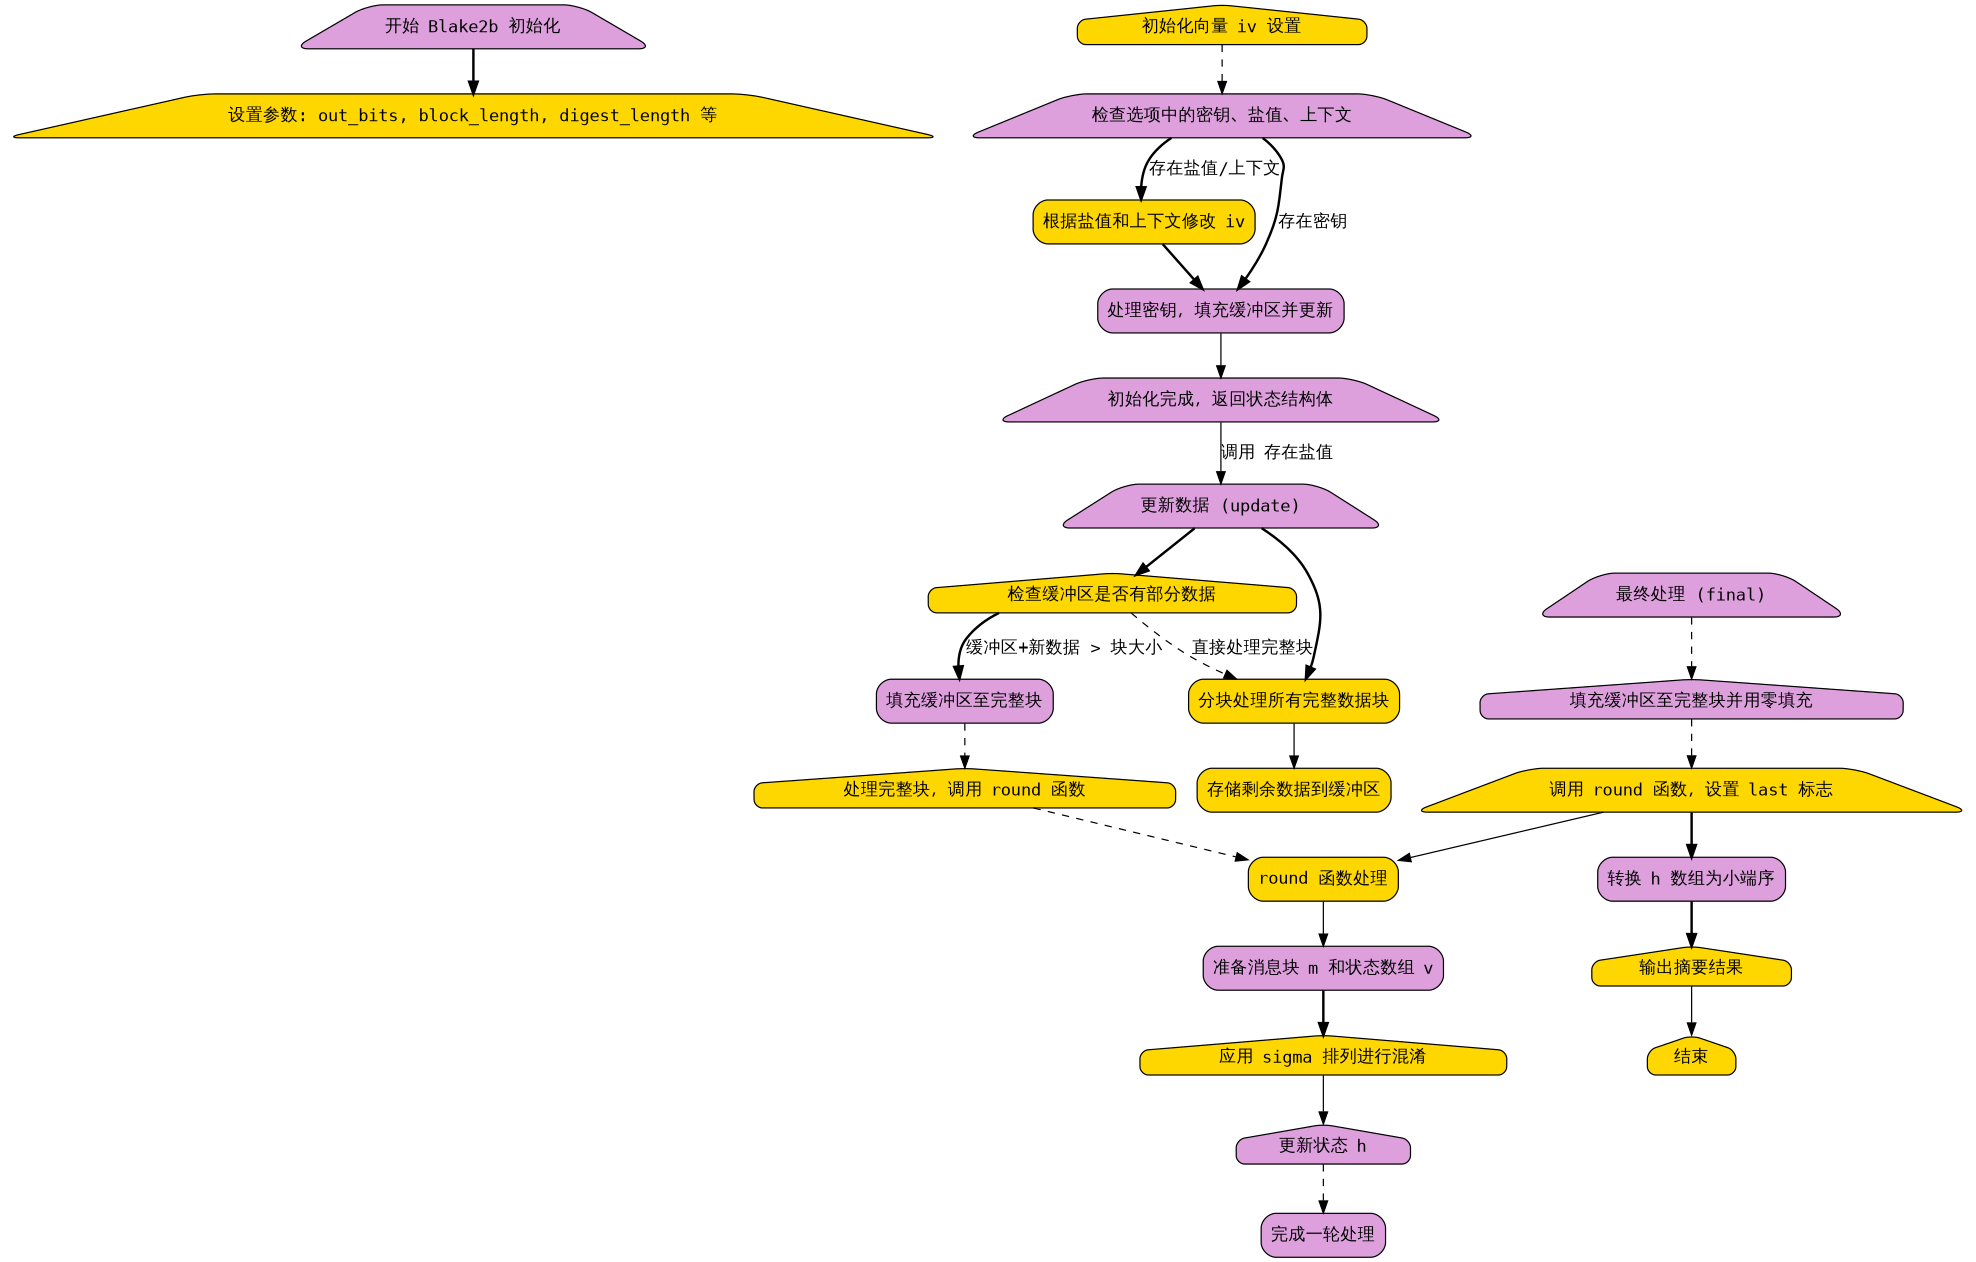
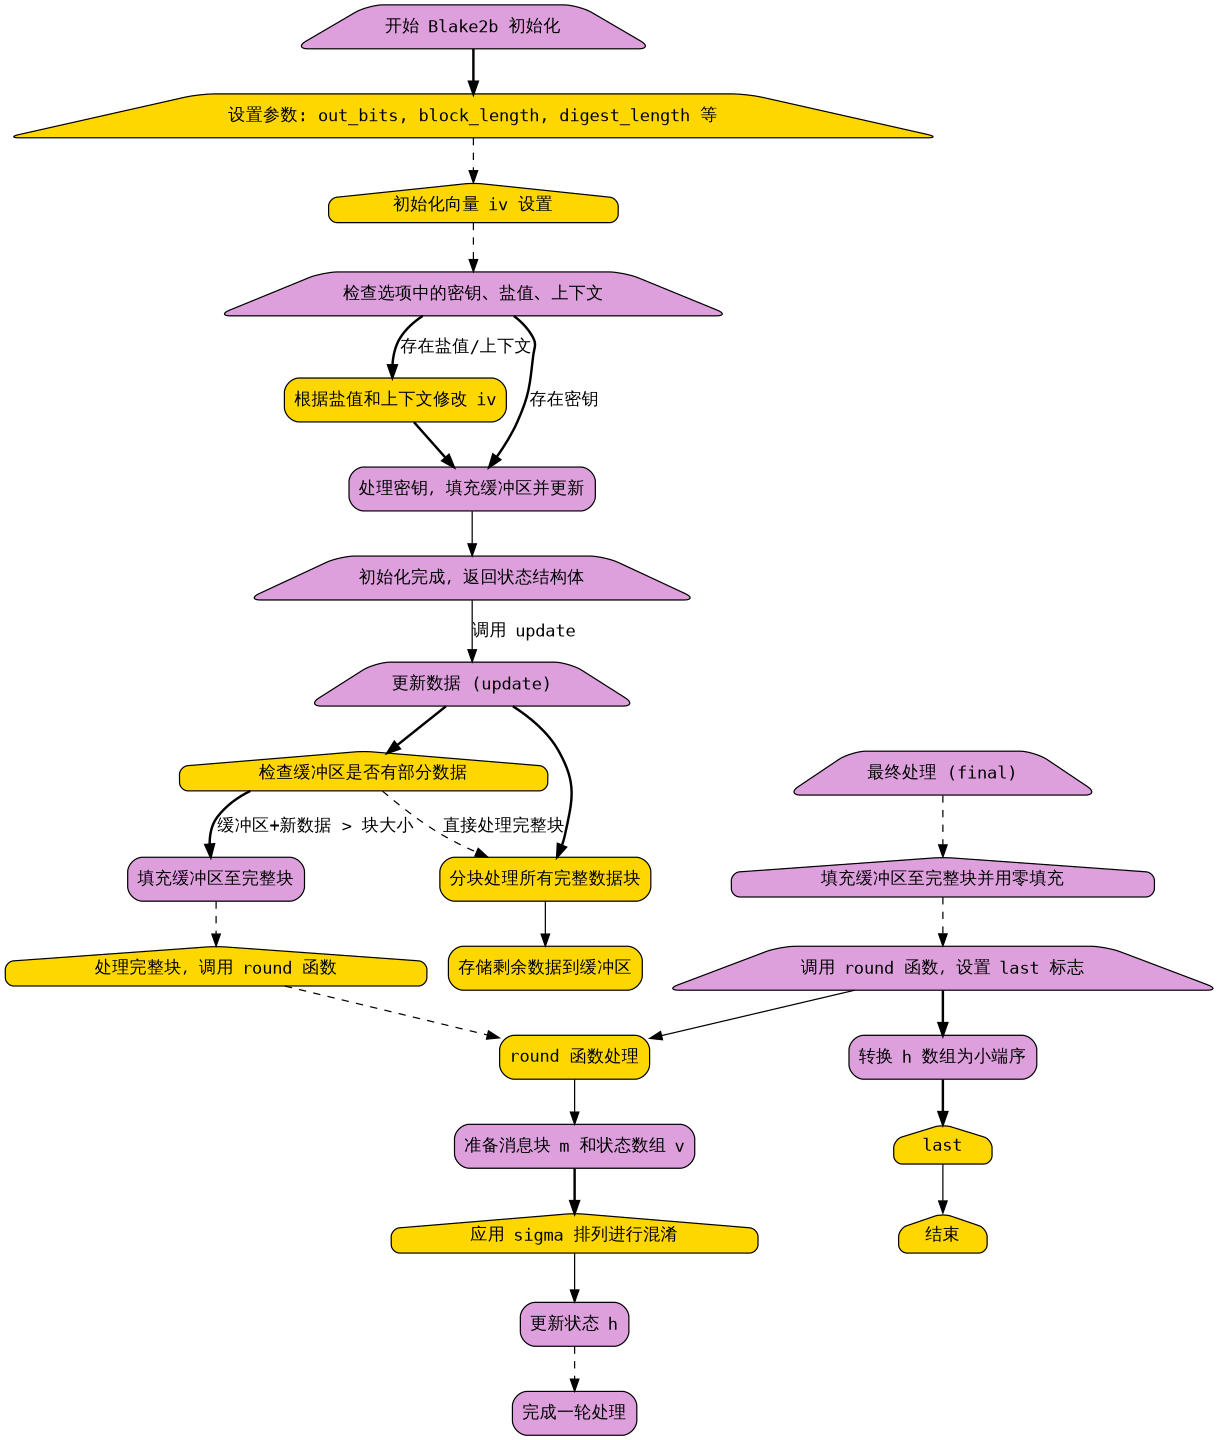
none -> (473, 154)
(1278, 453) -> (524, 631)
(1692, 790) -> (943, 968)
(1692, 968) -> (943, 1146)
(1323, 1146) -> (575, 1324)
